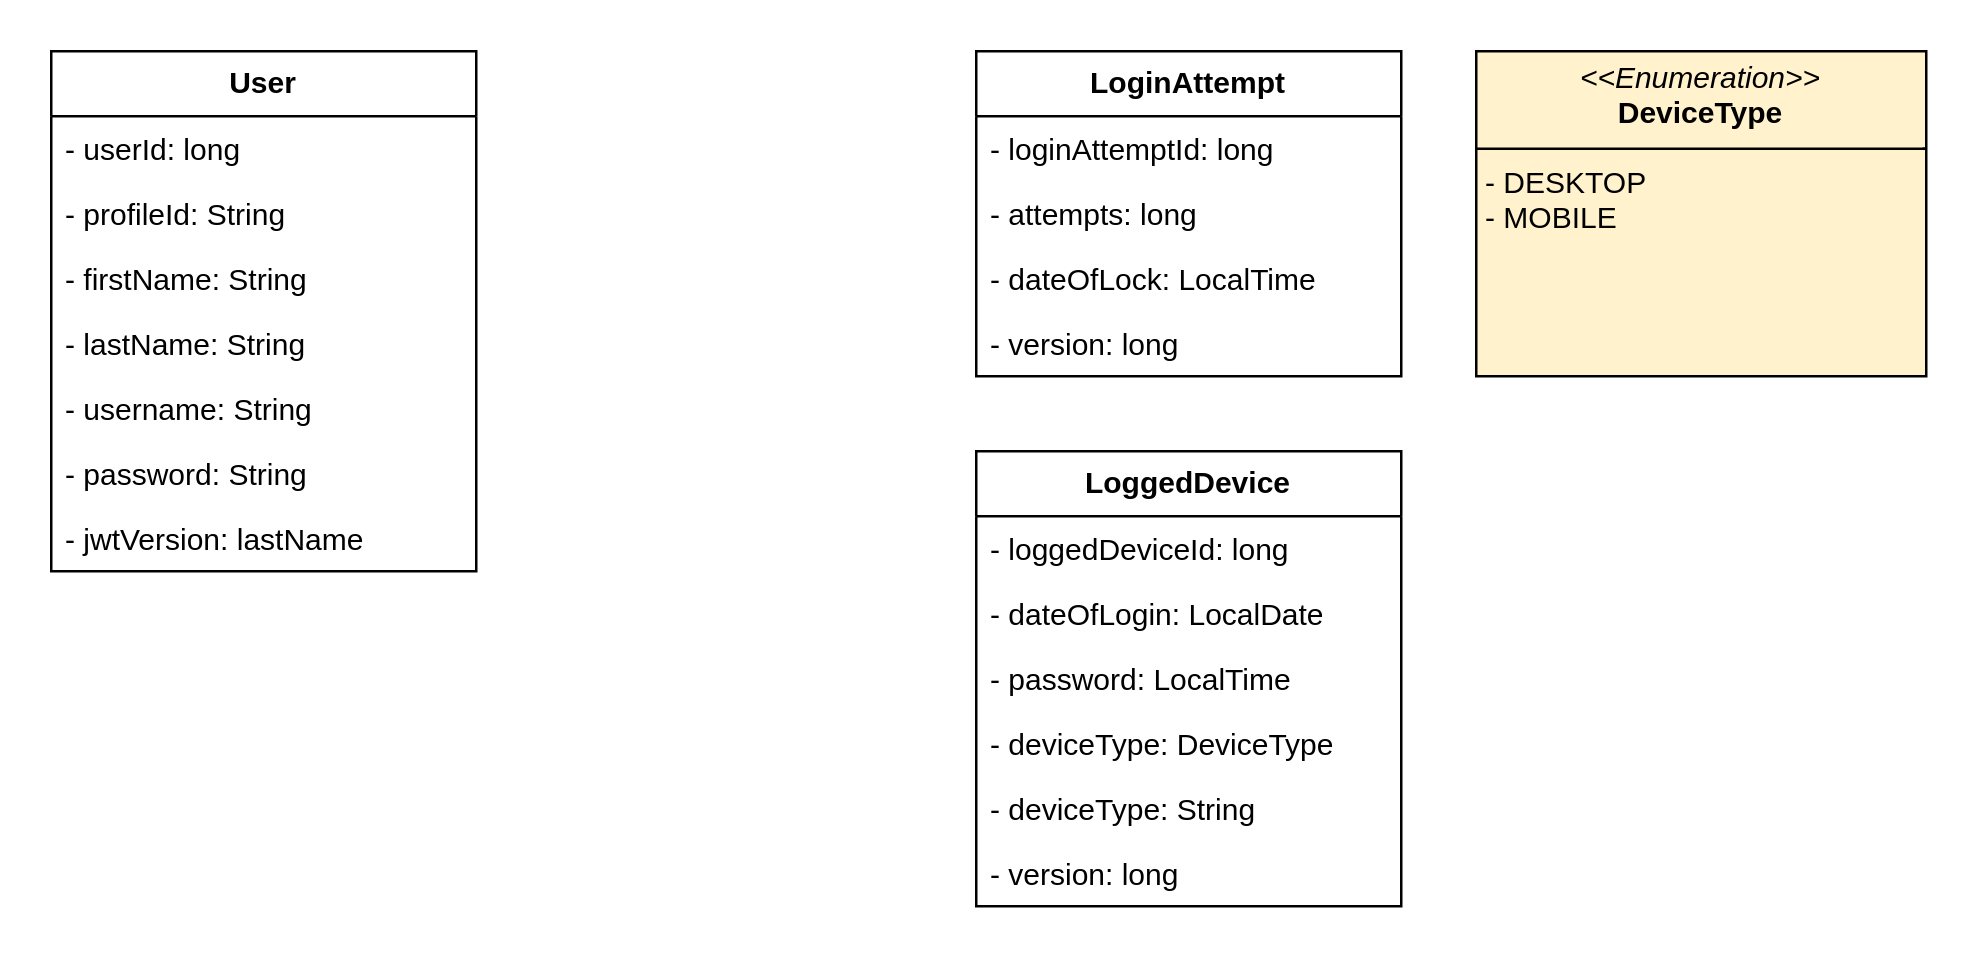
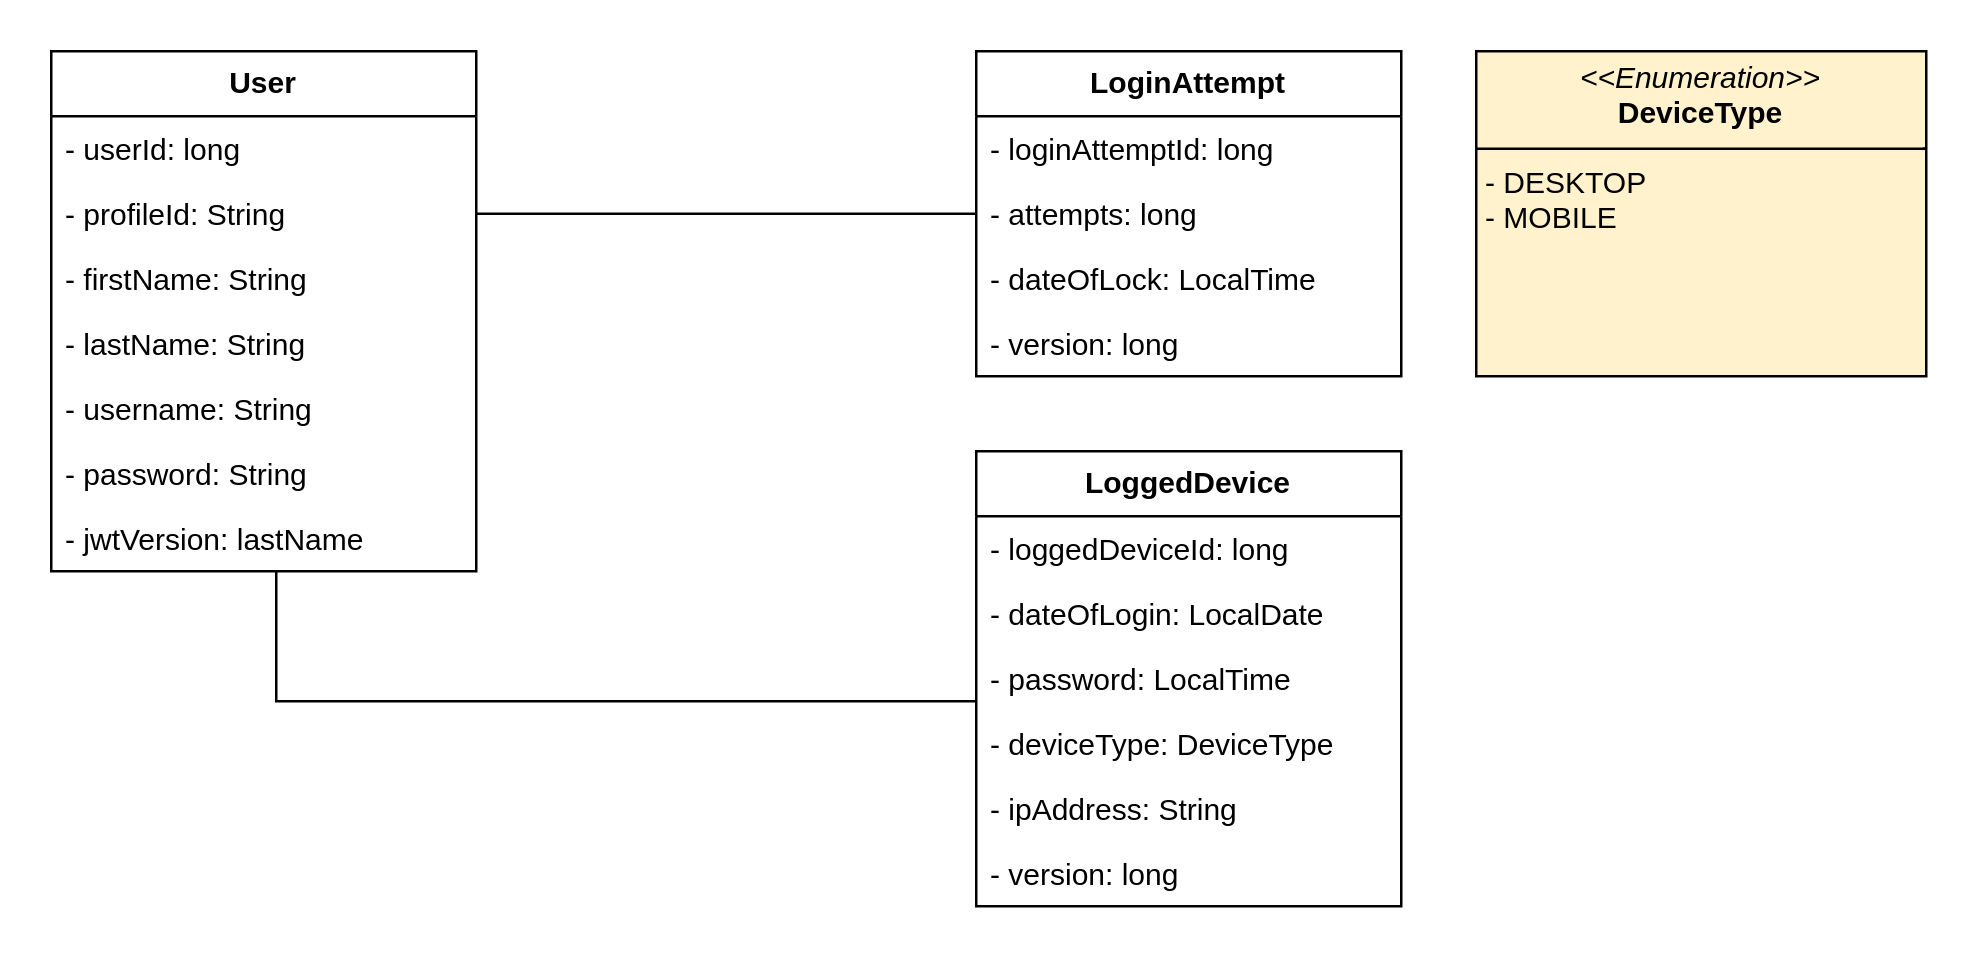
none -> (726, 214)
none -> (561, 701)
(1140, 812) -> (1131, 812)
